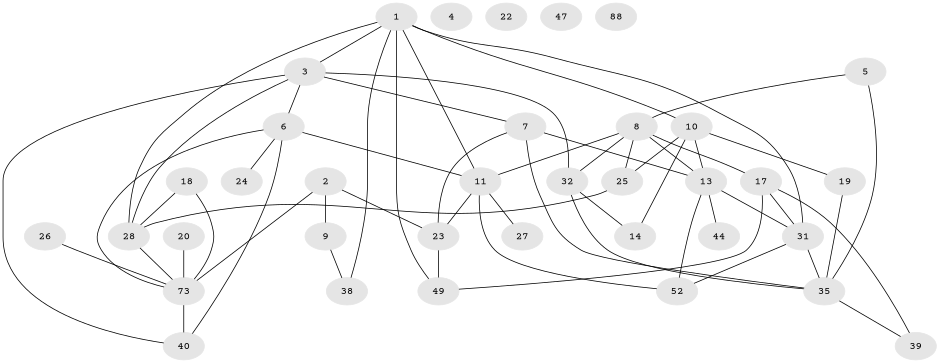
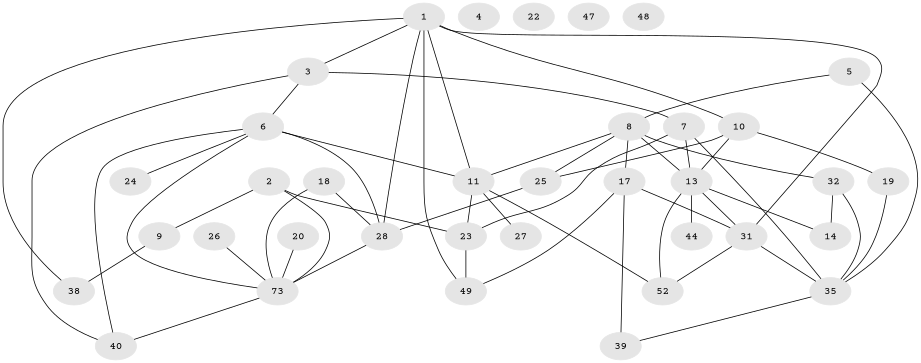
(616, 17) -> (644, 17)
(471, 86) -> none
(194, 135) -> (345, 162)
(663, 181) -> (751, 205)
